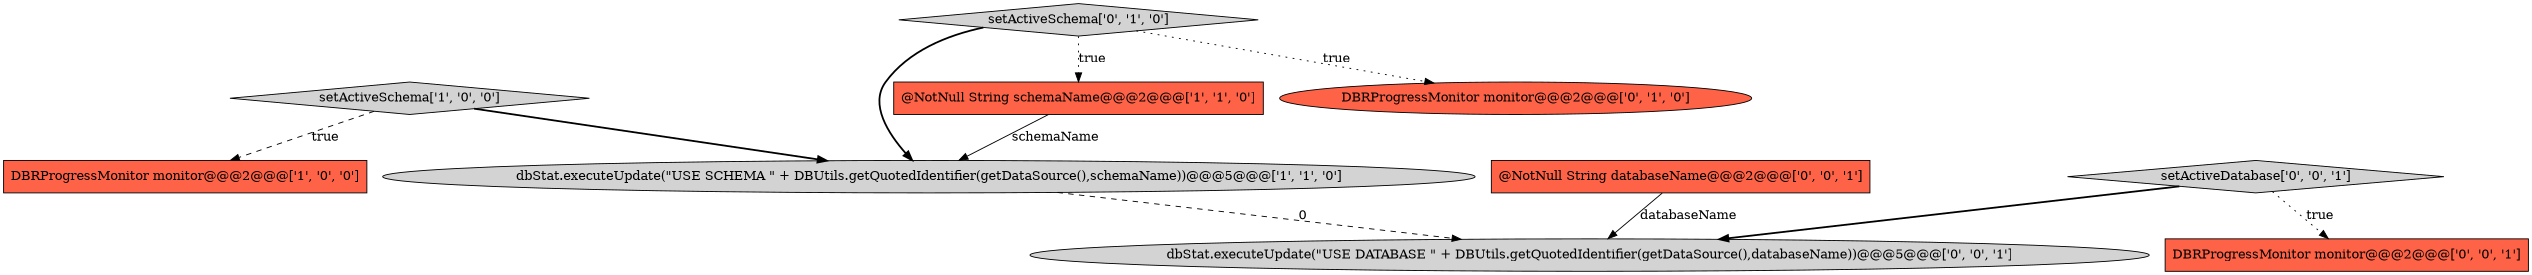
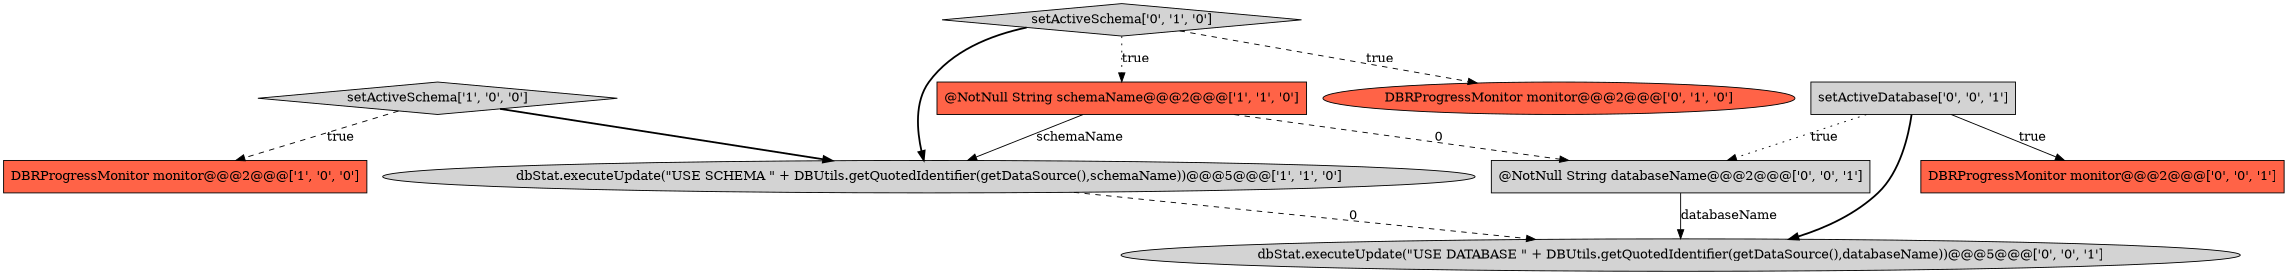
(1281, 56) -> (1324, 56)
none -> (1801, 136)
none -> (1397, 137)
(1681, 177) -> (1681, 177)
(2256, 177) -> (1913, 98)
(2297, 212) -> (2004, 136)
